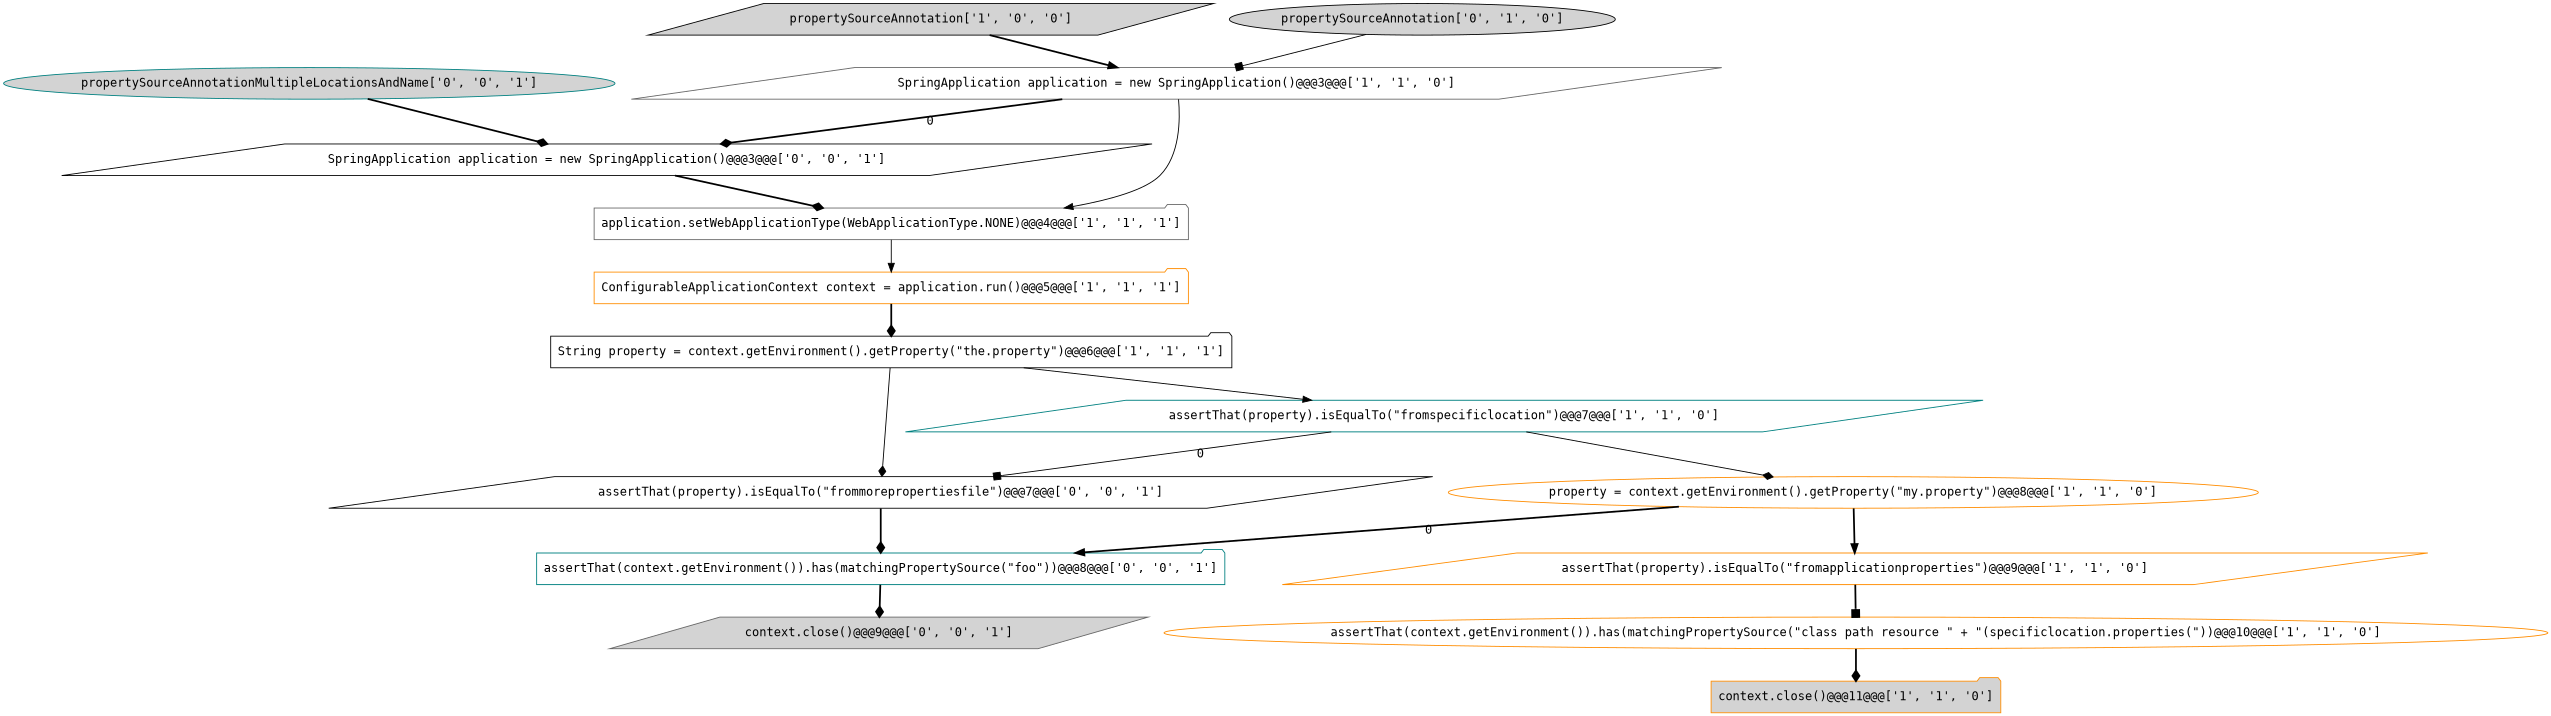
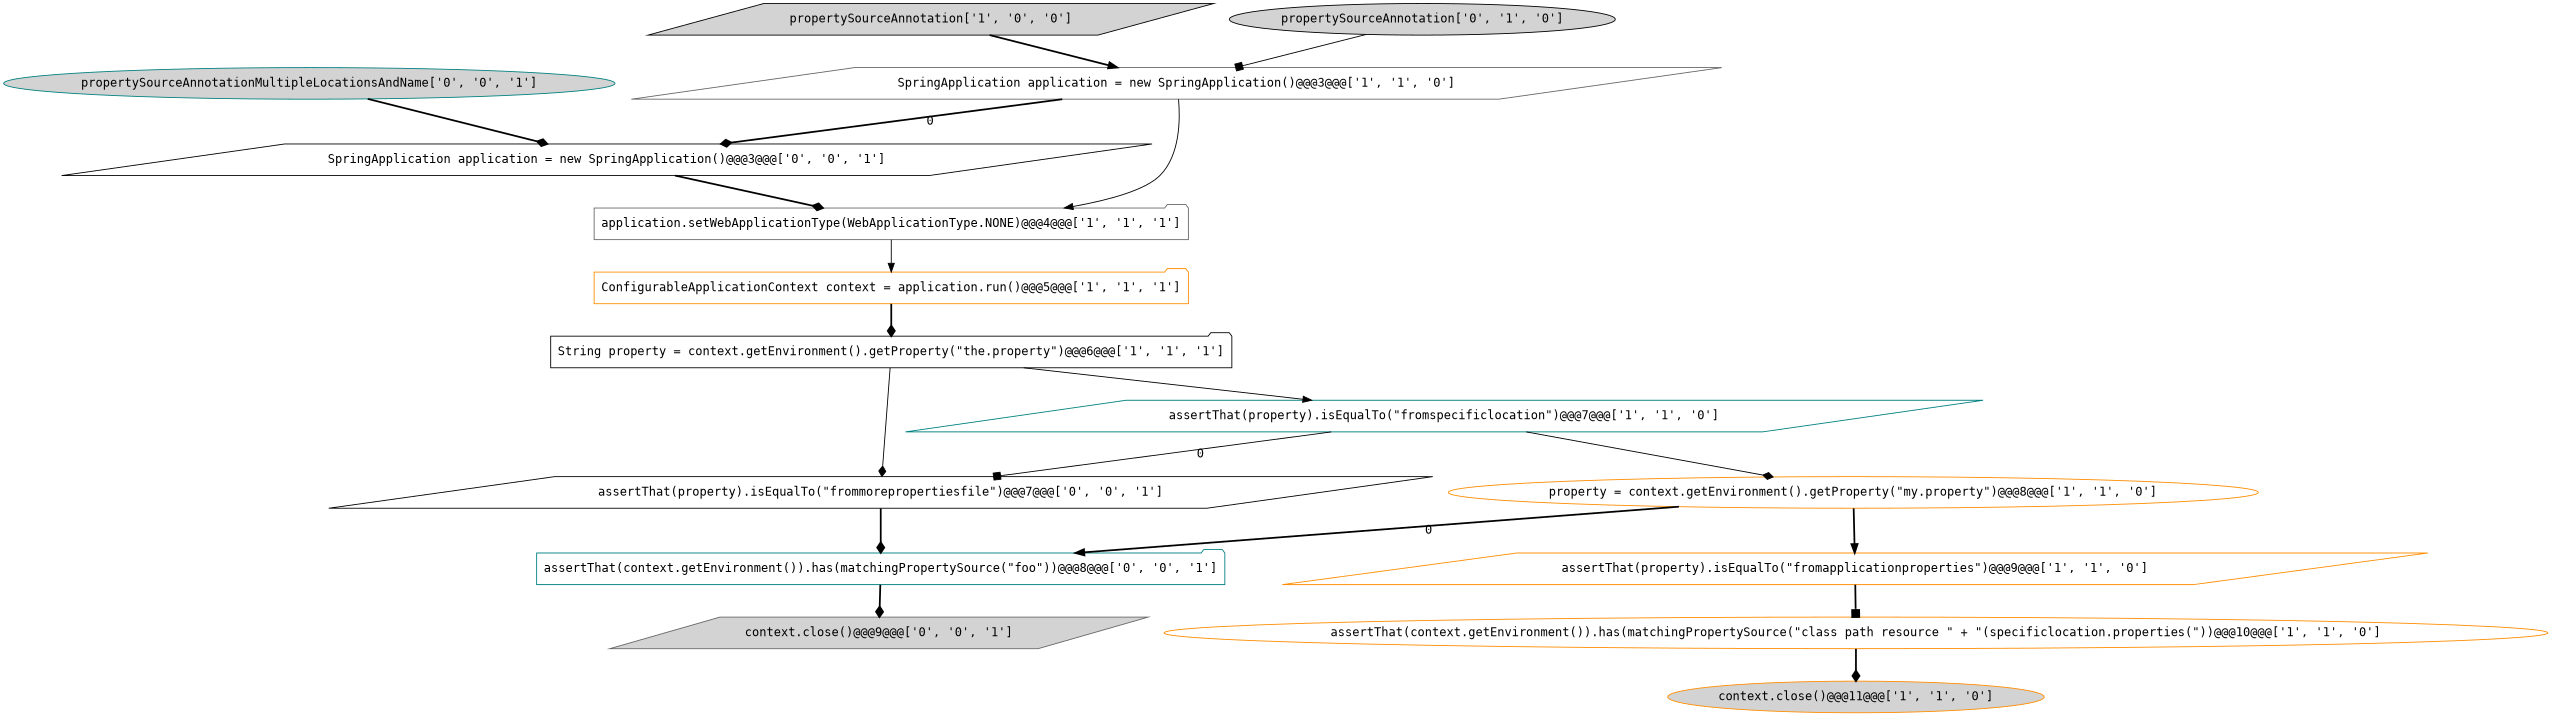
(1856, 697) -> (1856, 697)
